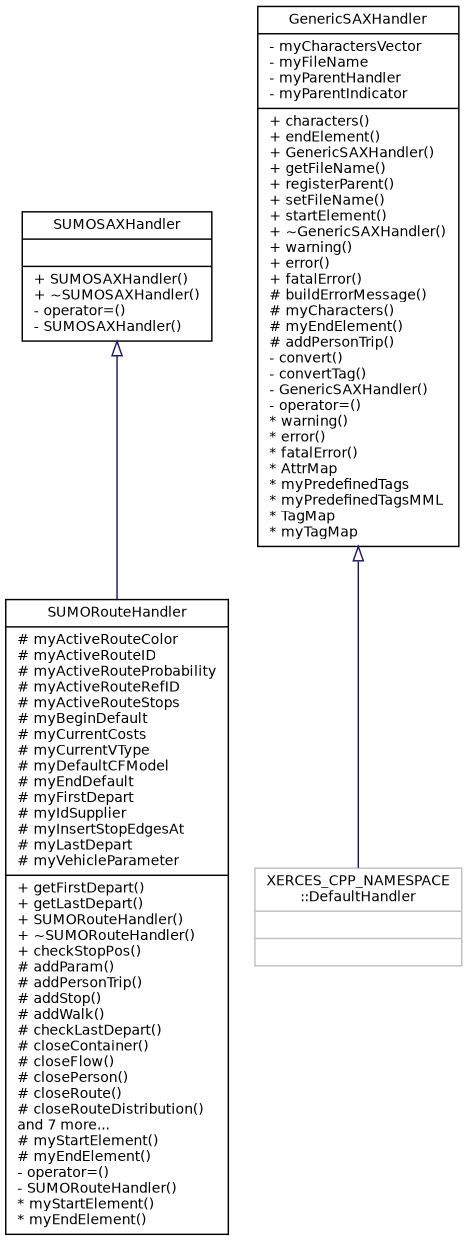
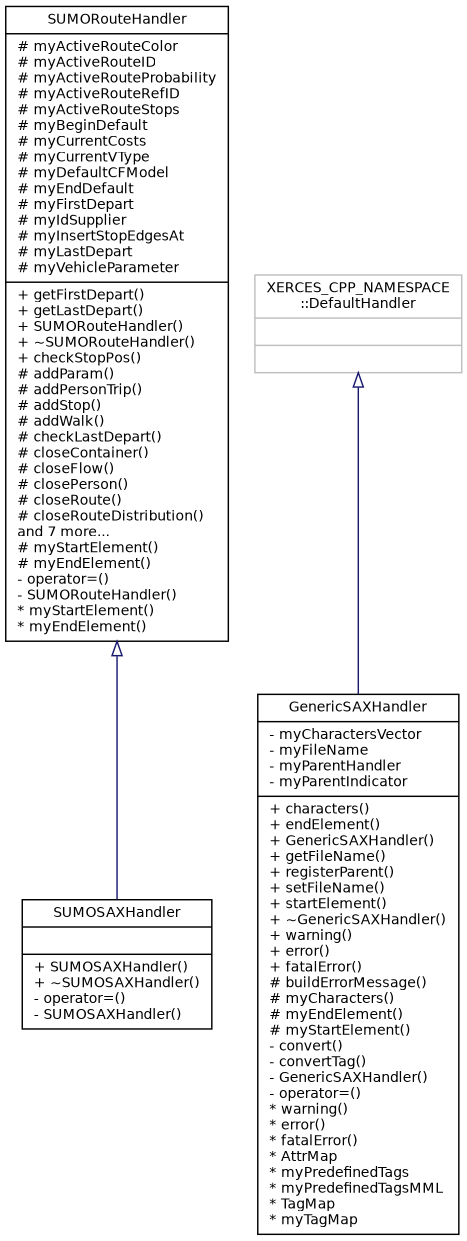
(332, 343) -> (340, 1030)
(117, 478) -> (117, 778)
(358, 715) -> (358, 541)
